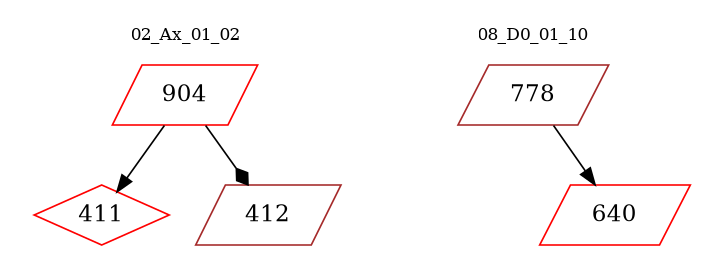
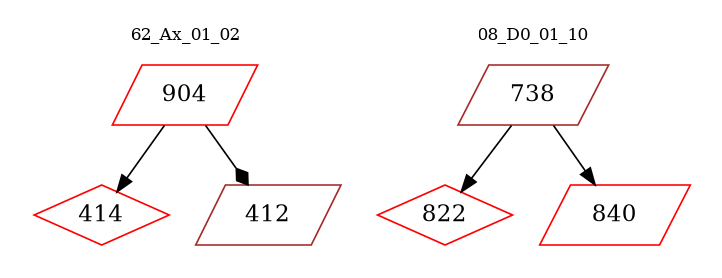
(186, 36) -> (186, 36)
(533, 95) -> (533, 95)
(102, 215) -> (102, 215)
none -> (445, 215)
(615, 215) -> (615, 215)
